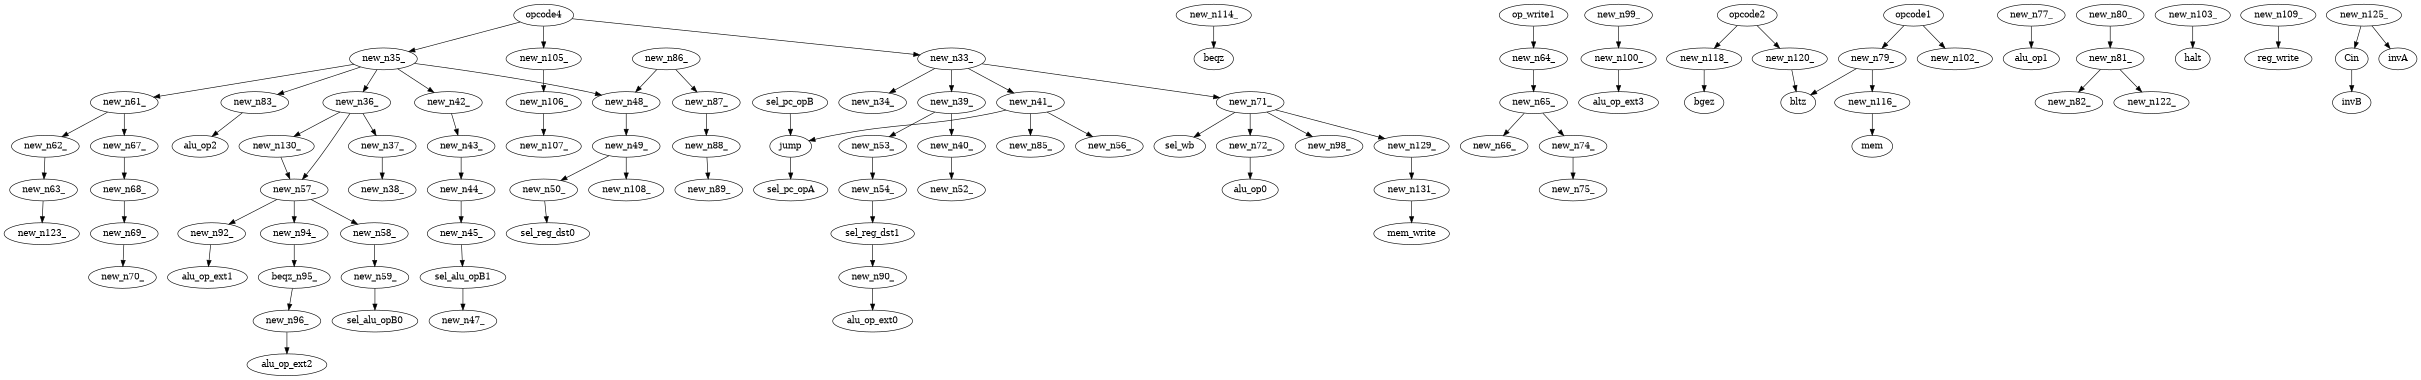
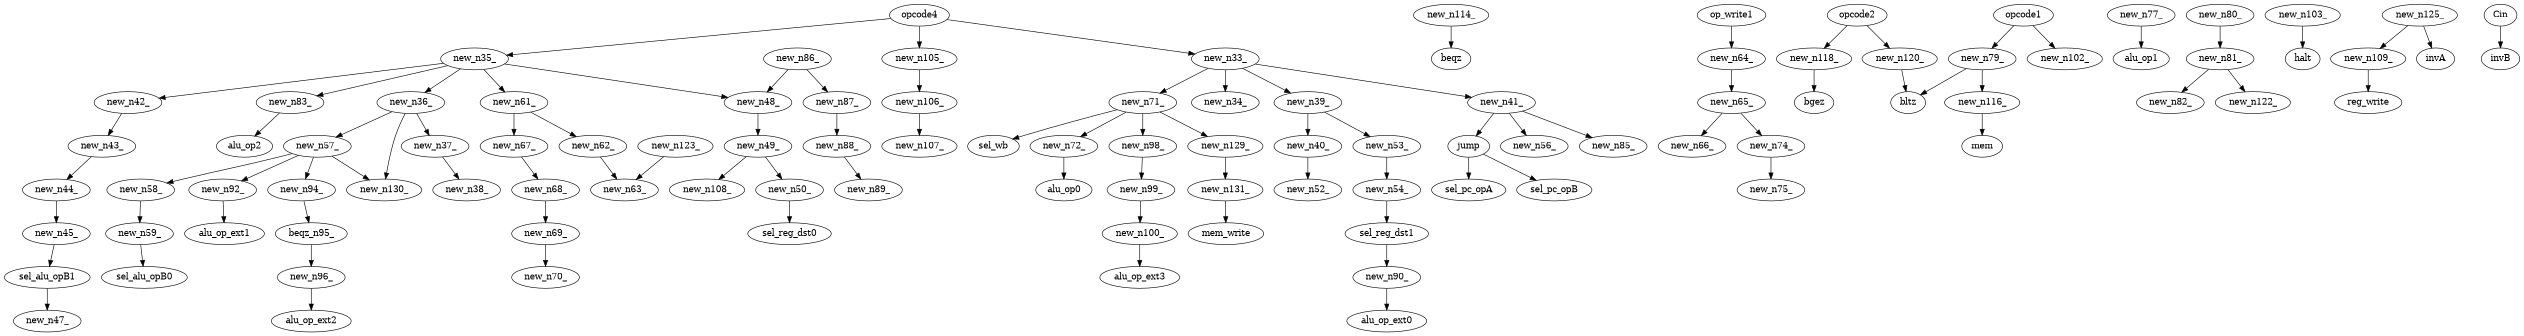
(2359, 34) -> (2396, 35)
(790, 121) -> (1507, 166)
(284, 165) -> (348, 166)
none -> (1142, 165)
(43, 209) -> (652, 166)
